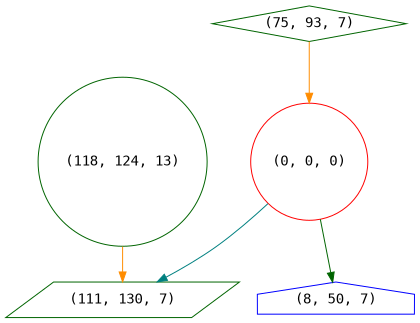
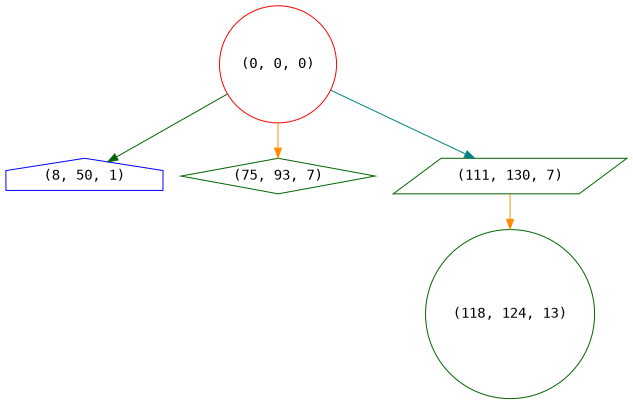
(309, 67) -> (278, 135)
(123, 259) -> (510, 207)
(336, 300) -> (84, 176)
